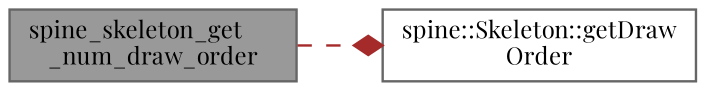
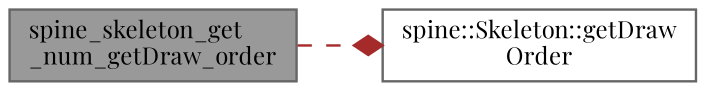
(153, 45) -> (153, 45)
